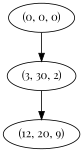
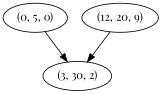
(42, 18) -> (35, 18)
(42, 101) -> (101, 44)
